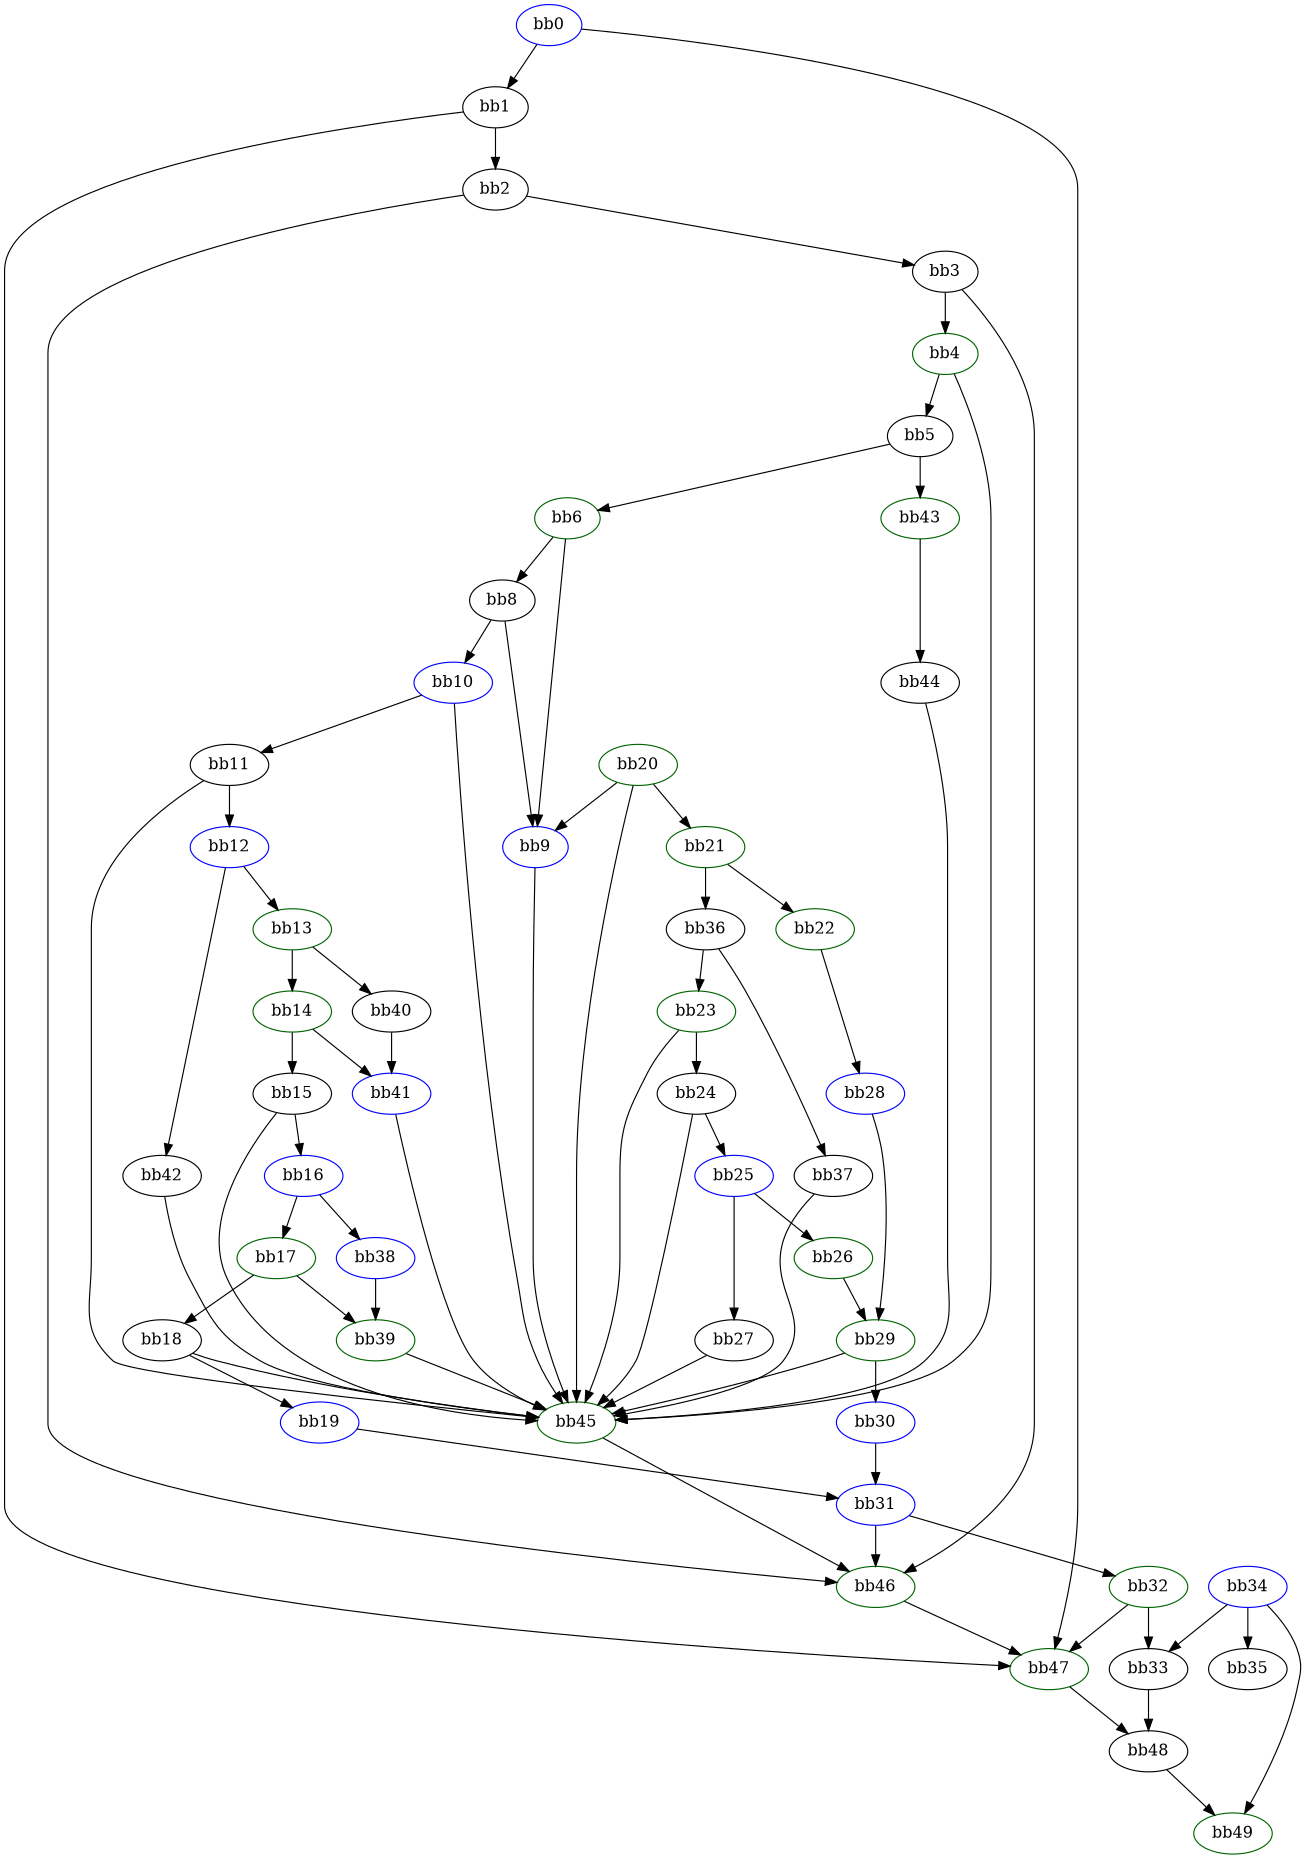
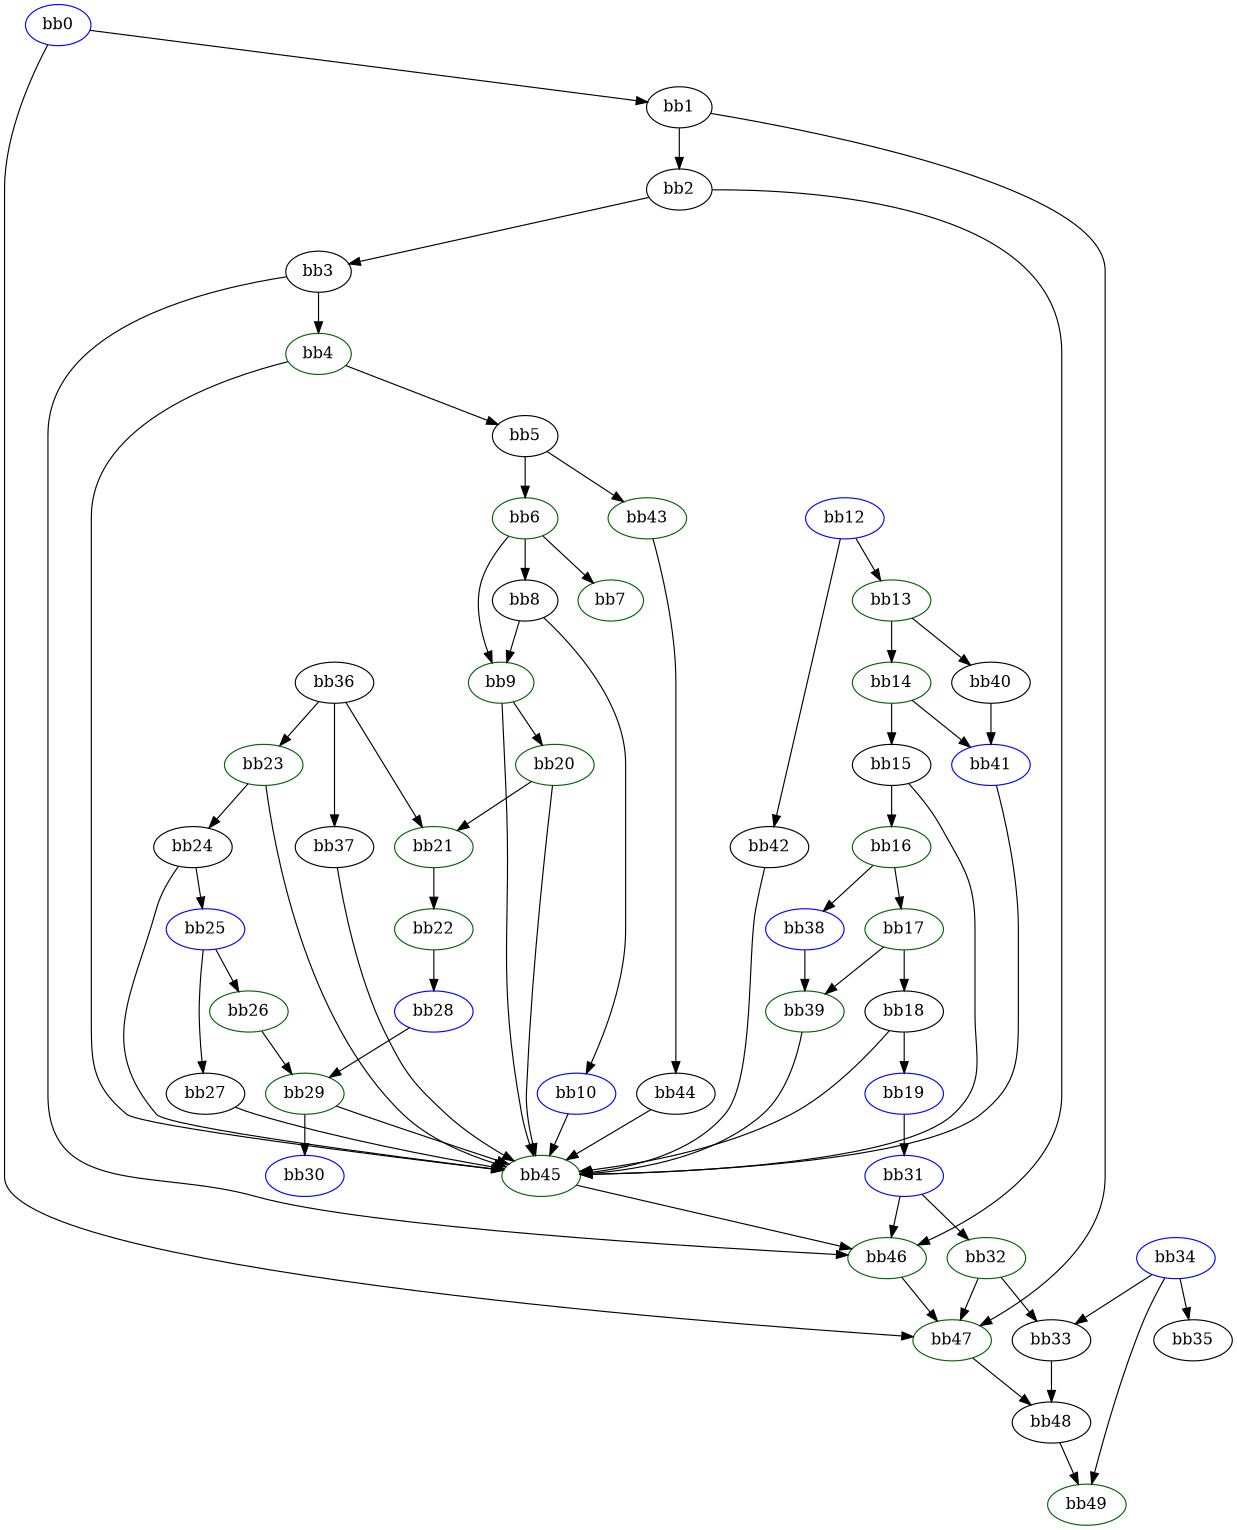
none -> (611, 601)
(229, 765) -> none
(591, 803) -> (525, 719)
(535, 847) -> (501, 683)
(706, 883) -> (381, 760)
(304, 1176) -> (892, 847)
(876, 1458) -> none
